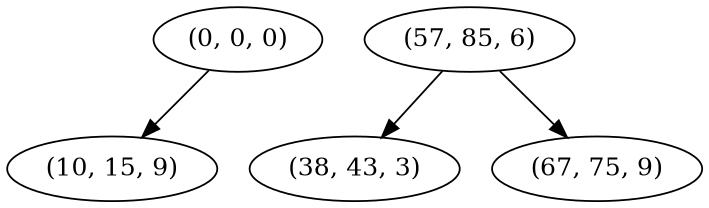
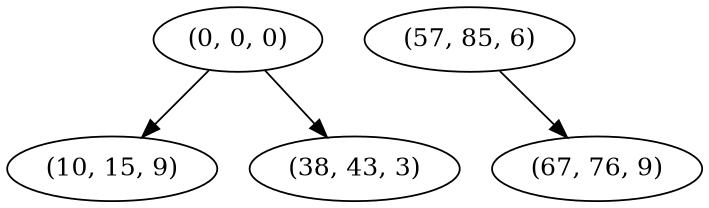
(418, 98) -> (290, 97)
(597, 169) -> (597, 169)
